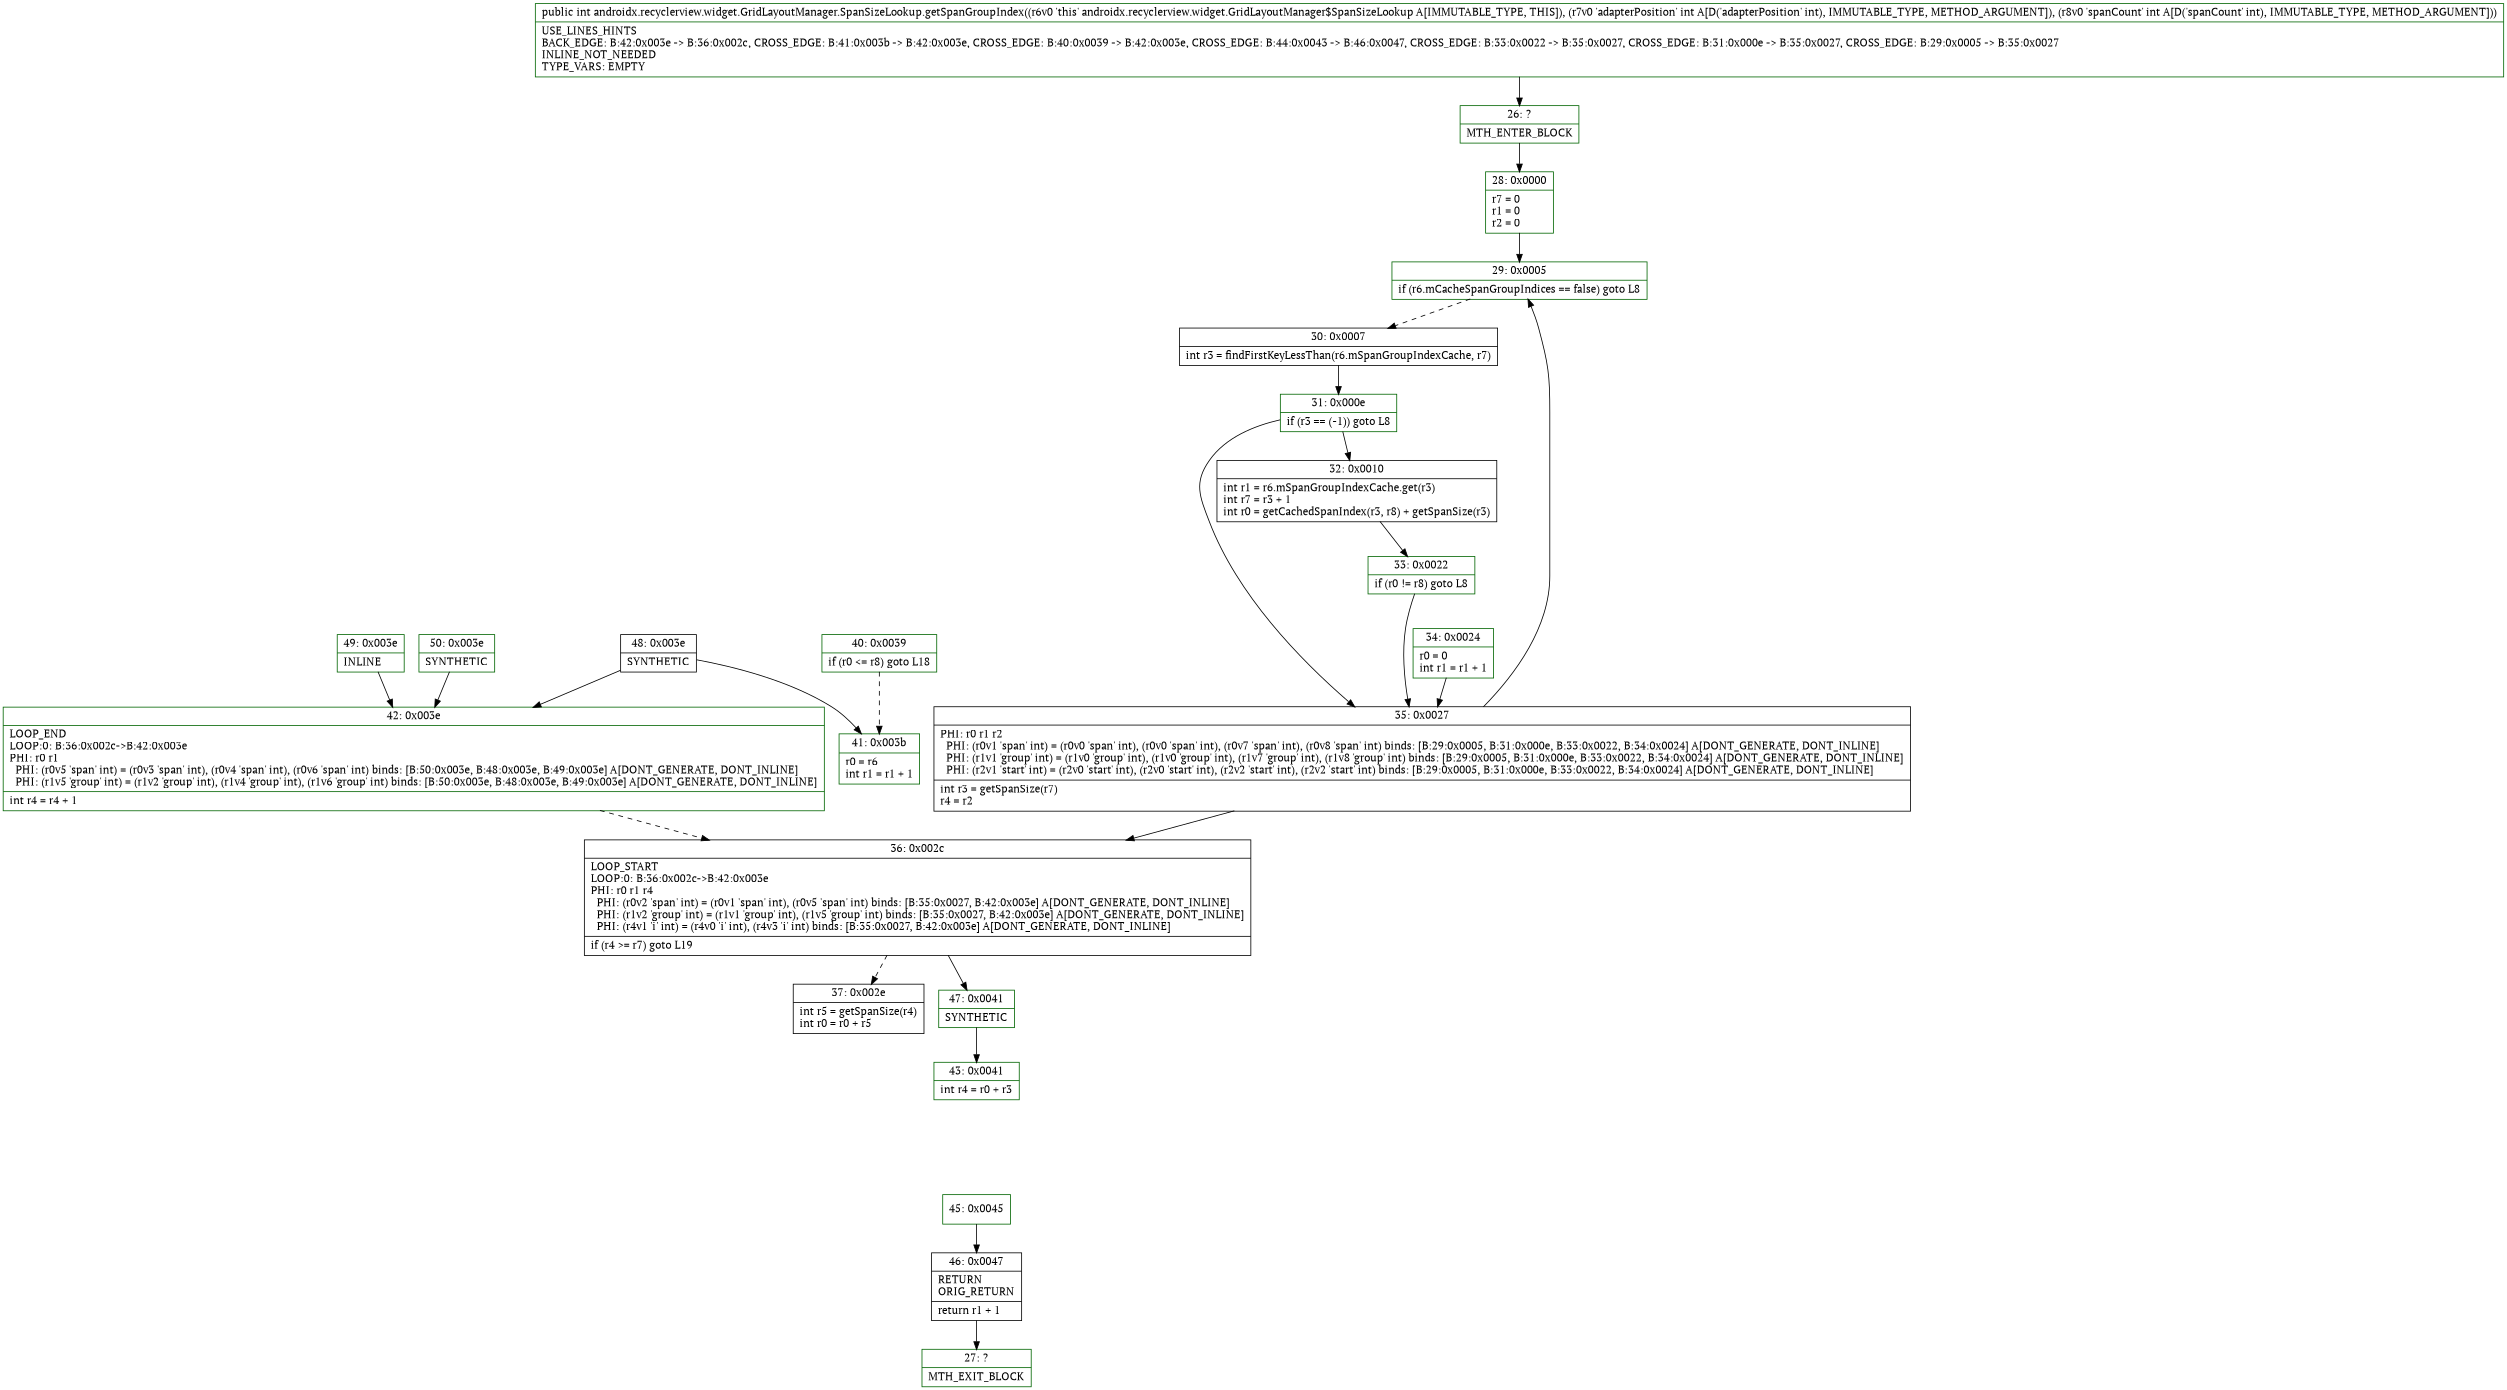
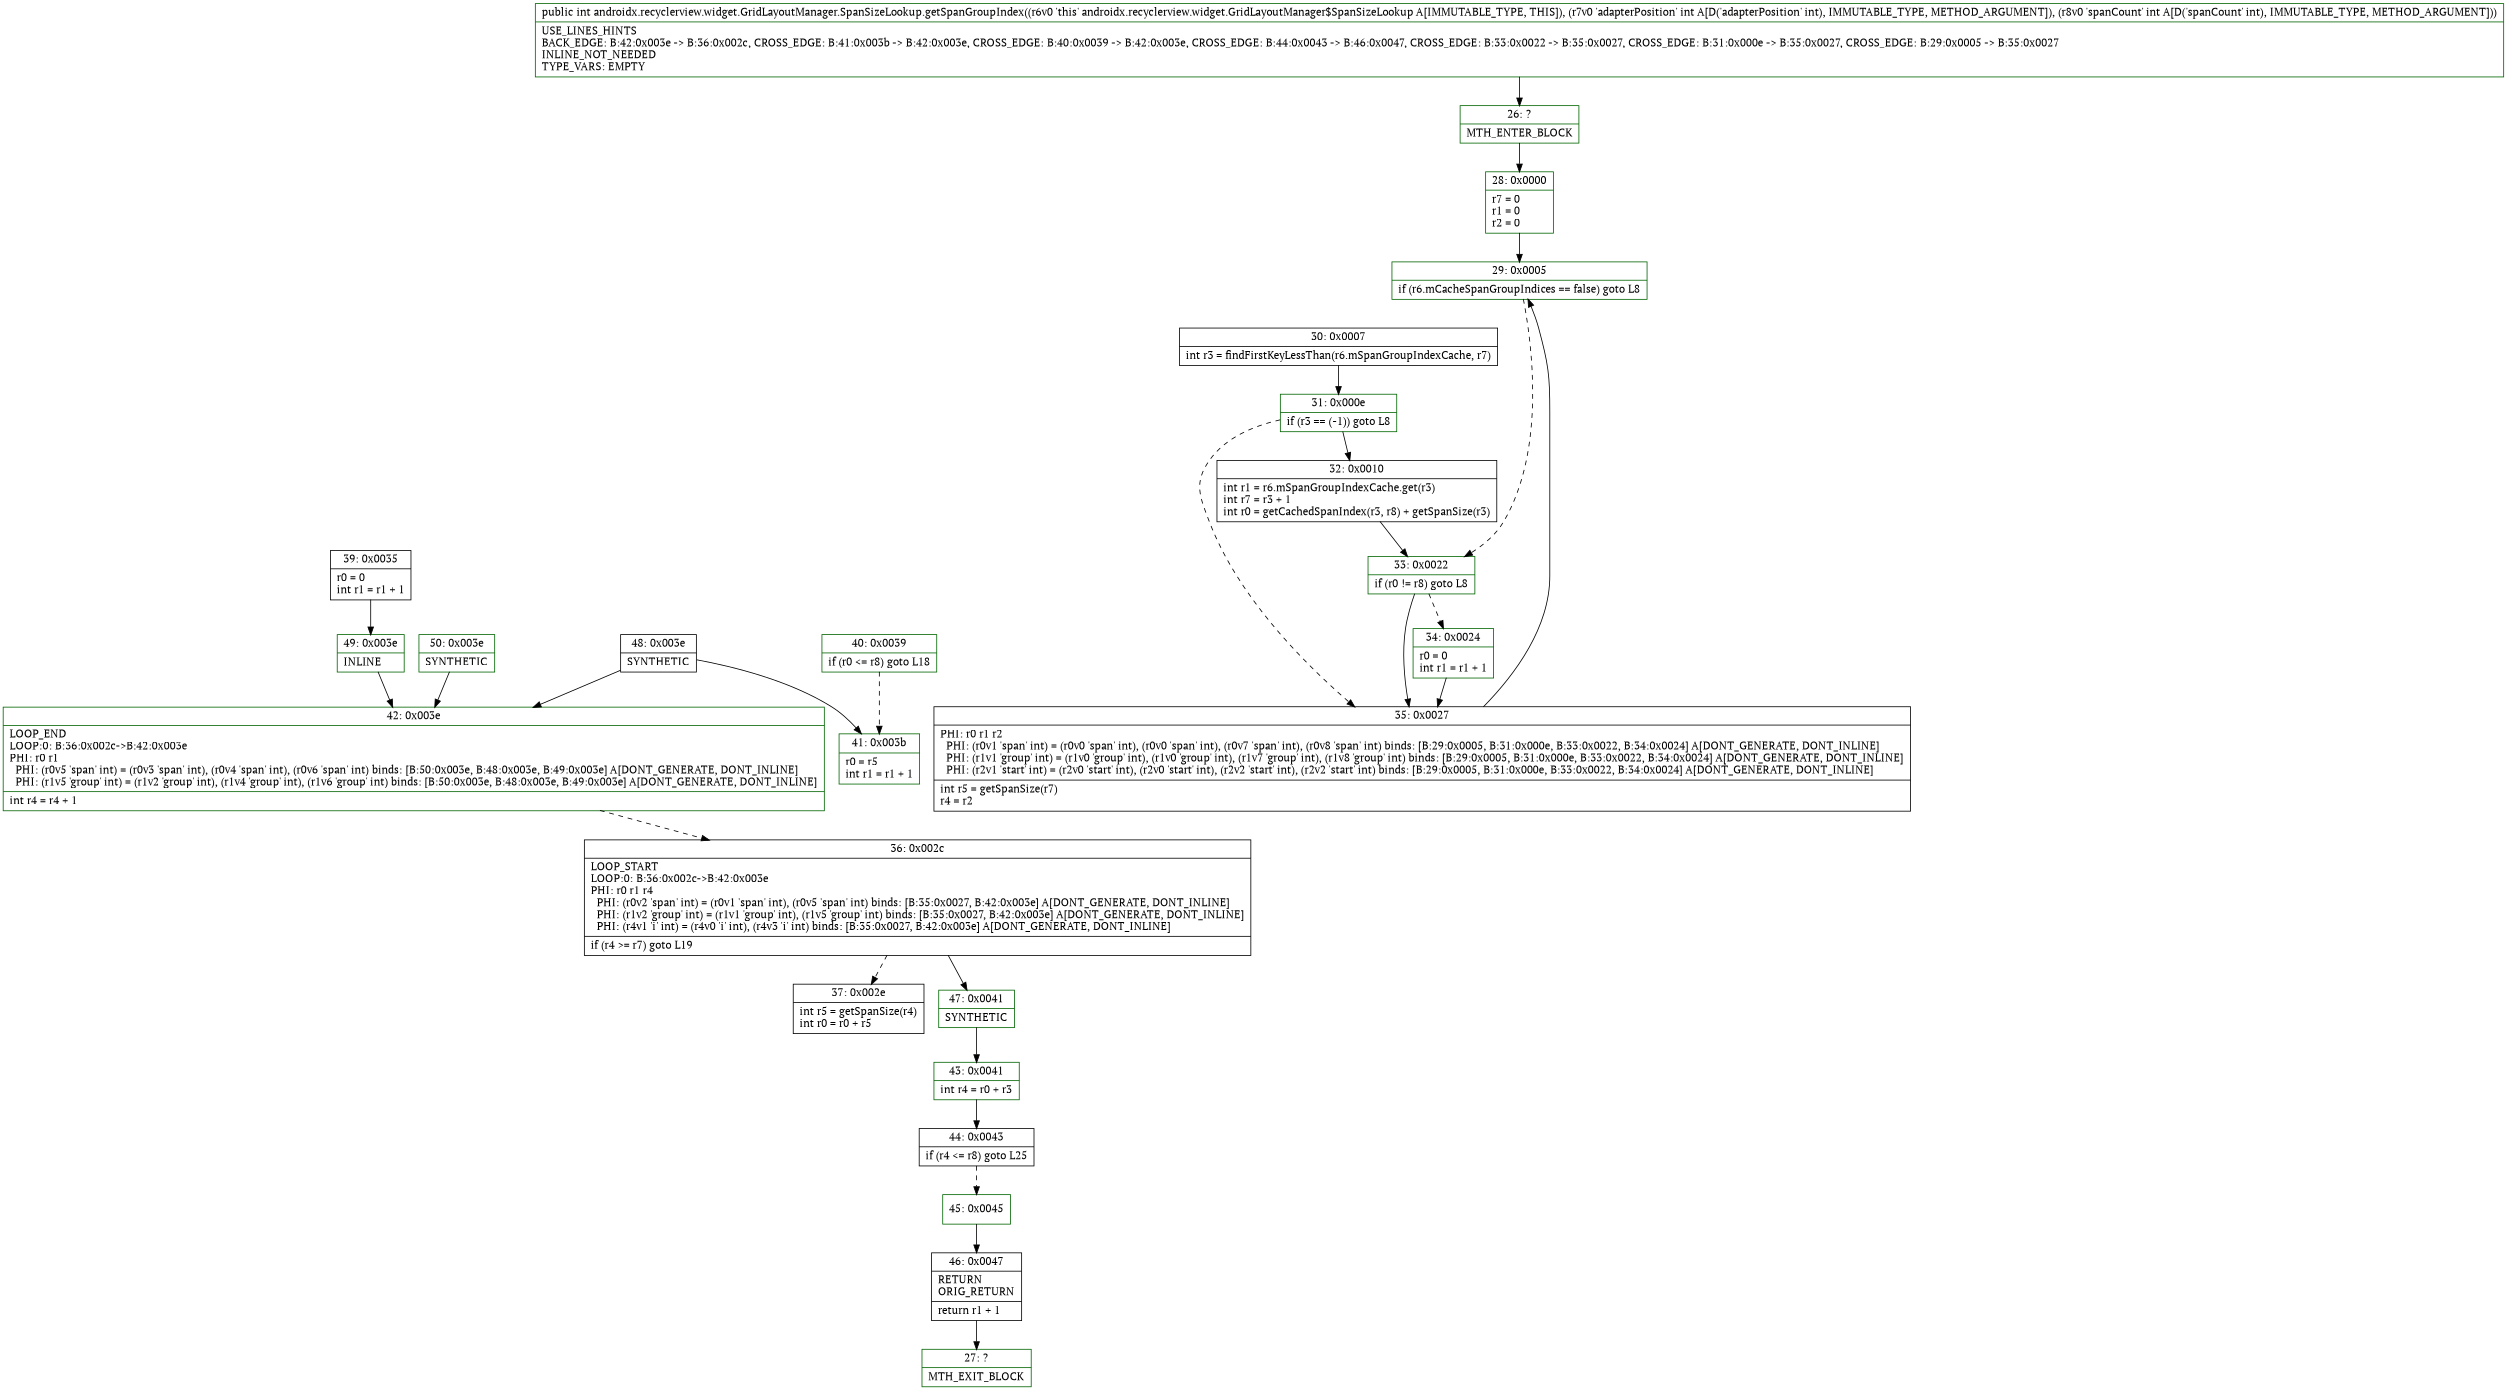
(1433, 312) -> (1530, 435)
(1227, 558) -> (1227, 558)
none -> (371, 575)
none -> (1435, 608)
(862, 762) -> (862, 762)
(999, 789) -> (999, 789)
(1184, 824) -> none
none -> (977, 1147)
